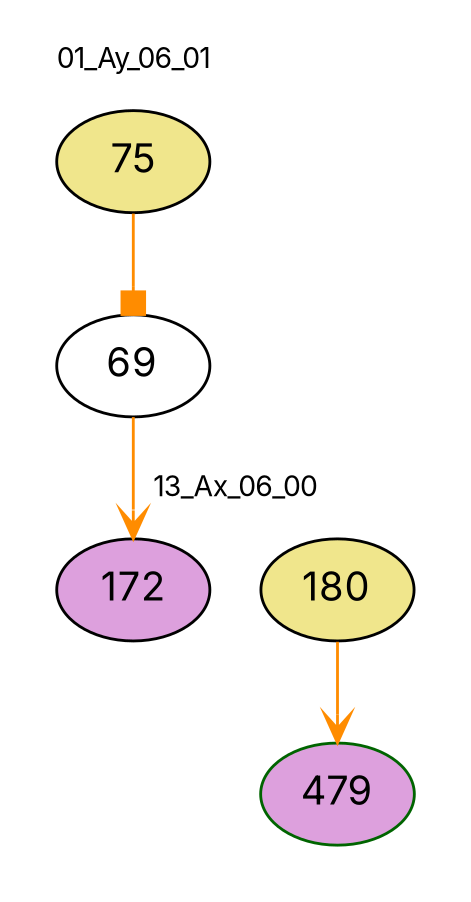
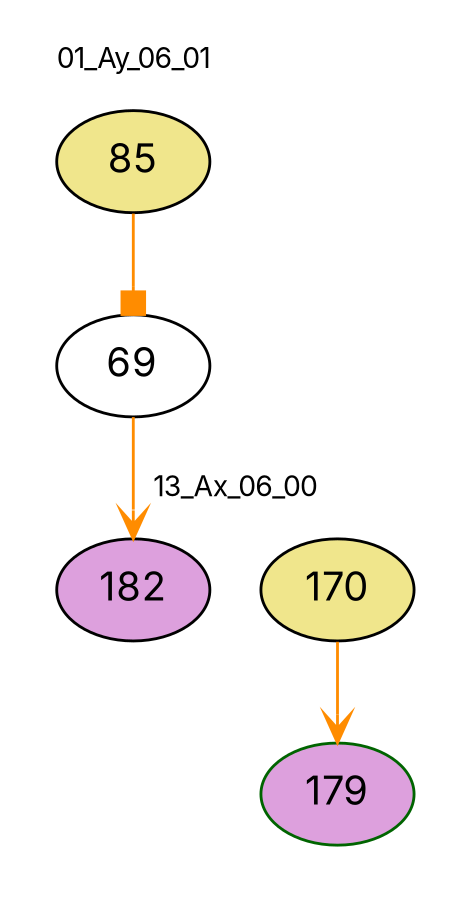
(133, 162) -> (133, 162)
(133, 590) -> (133, 590)
(337, 590) -> (337, 590)
(337, 794) -> (337, 794)
